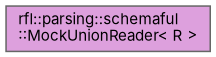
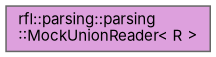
(108, 29) -> (108, 29)
